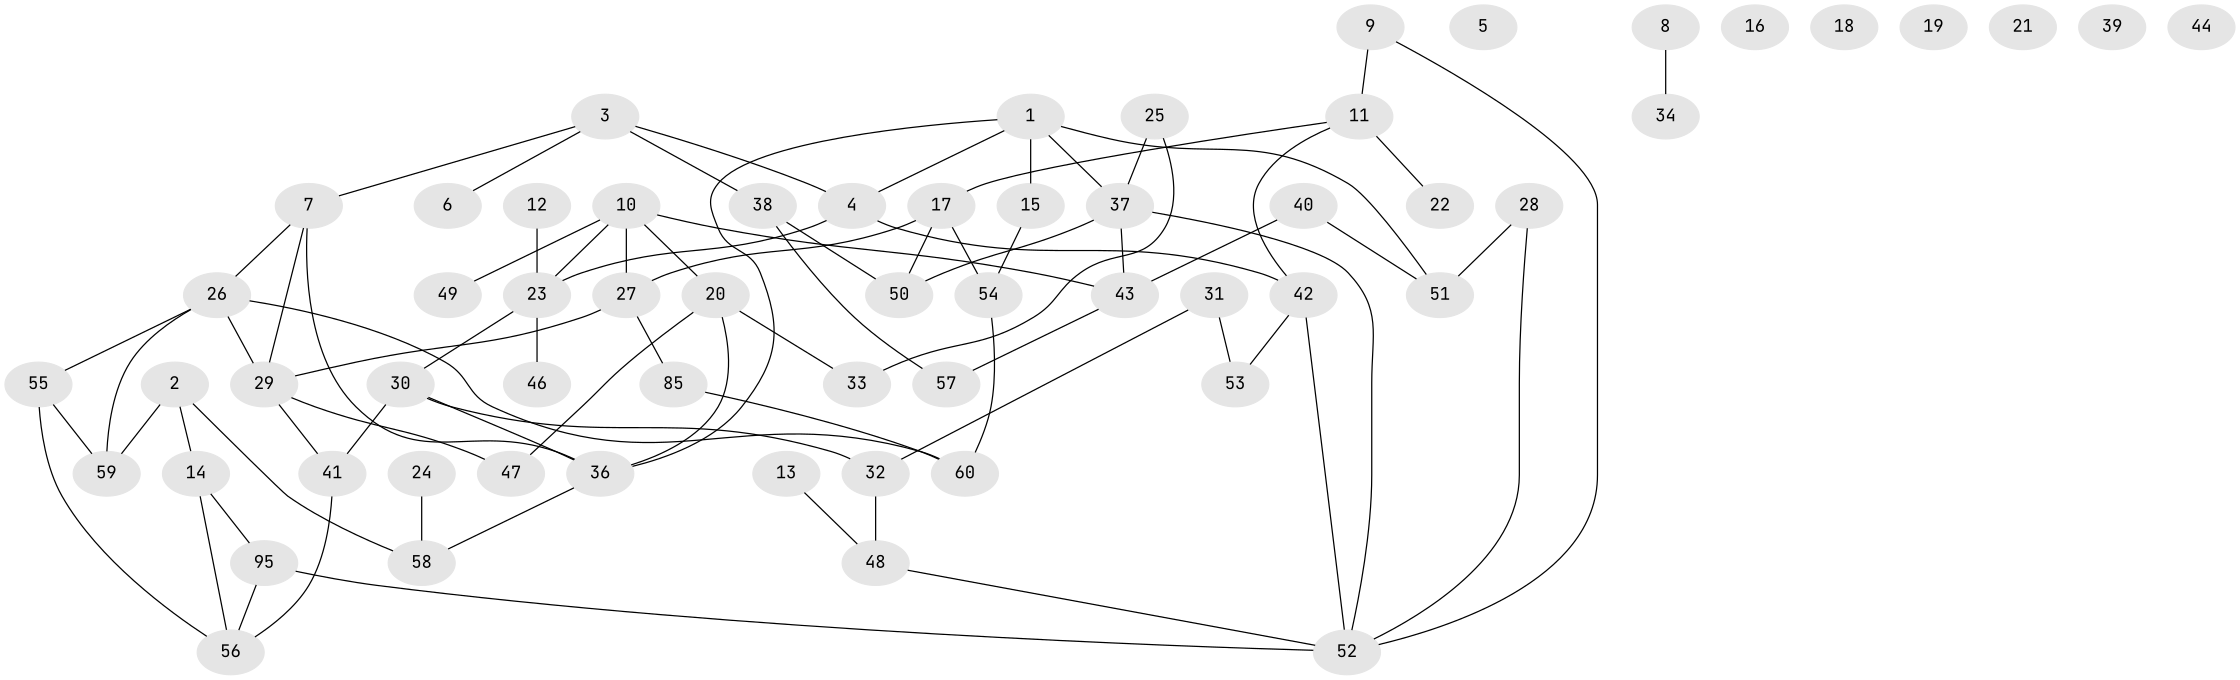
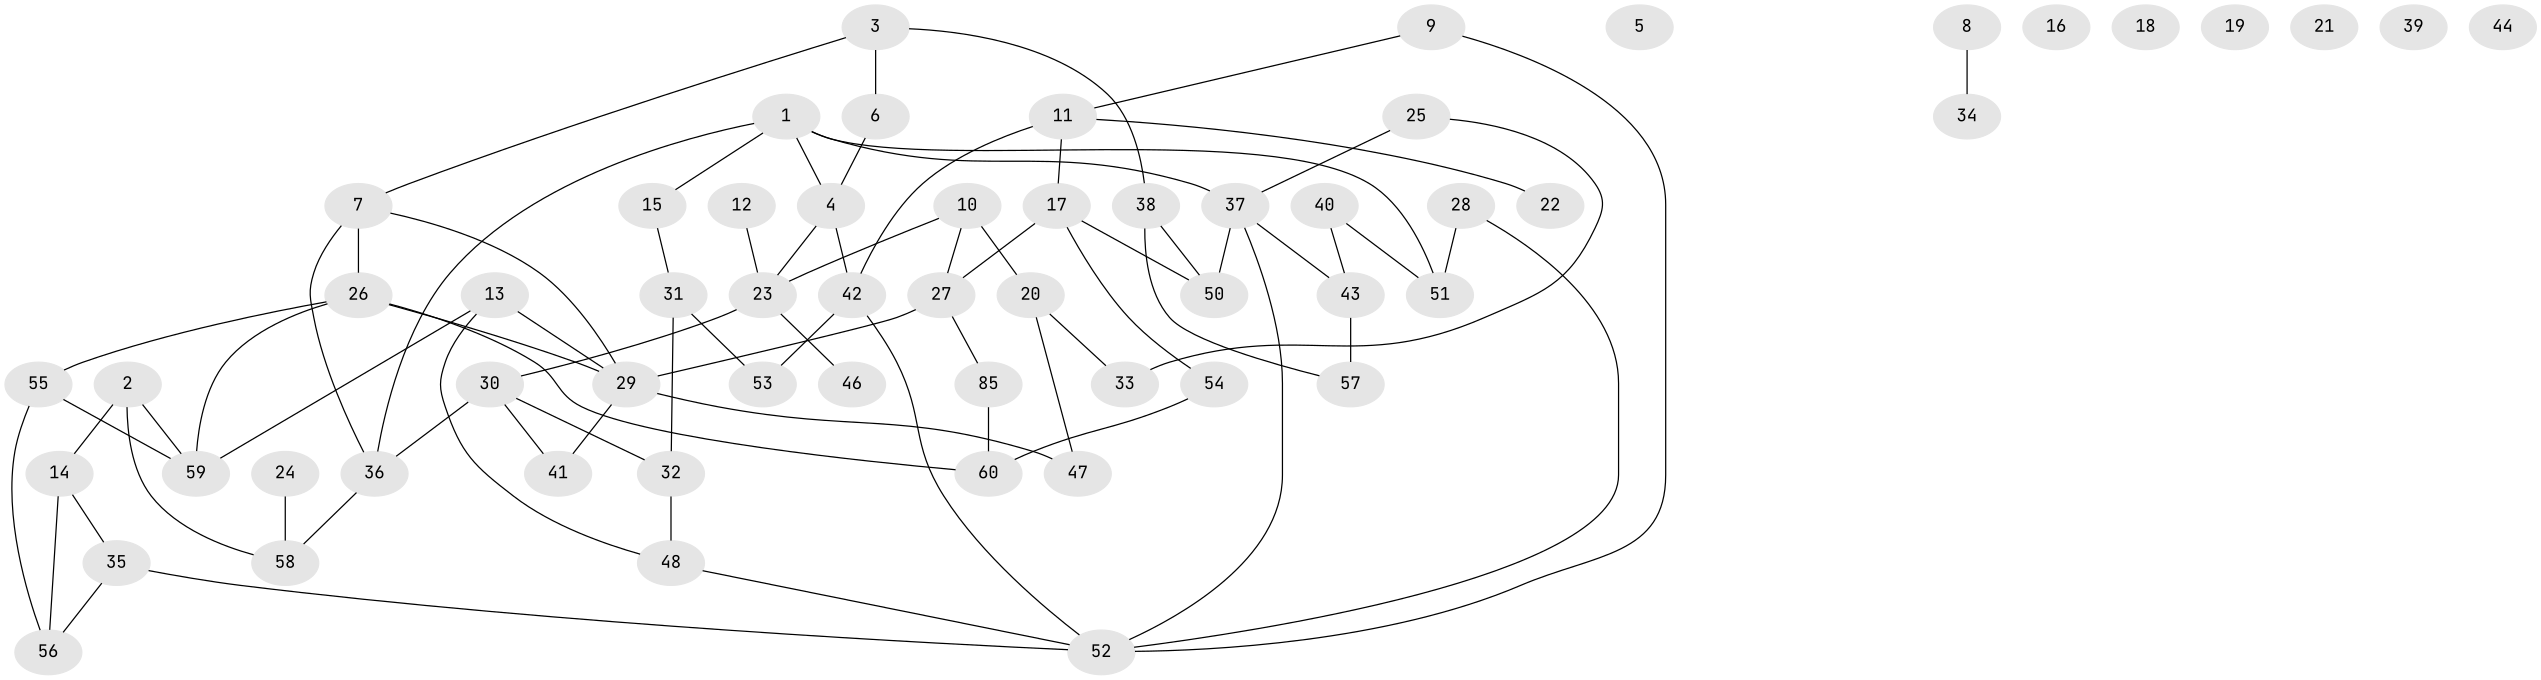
(732, 156) -> (853, 161)
(1014, 241) -> (663, 250)
(876, 251) -> none
(448, 295) -> none
none -> (561, 340)
none -> (345, 385)
(714, 413) -> none
(264, 563) -> (117, 563)
(309, 585) -> none
